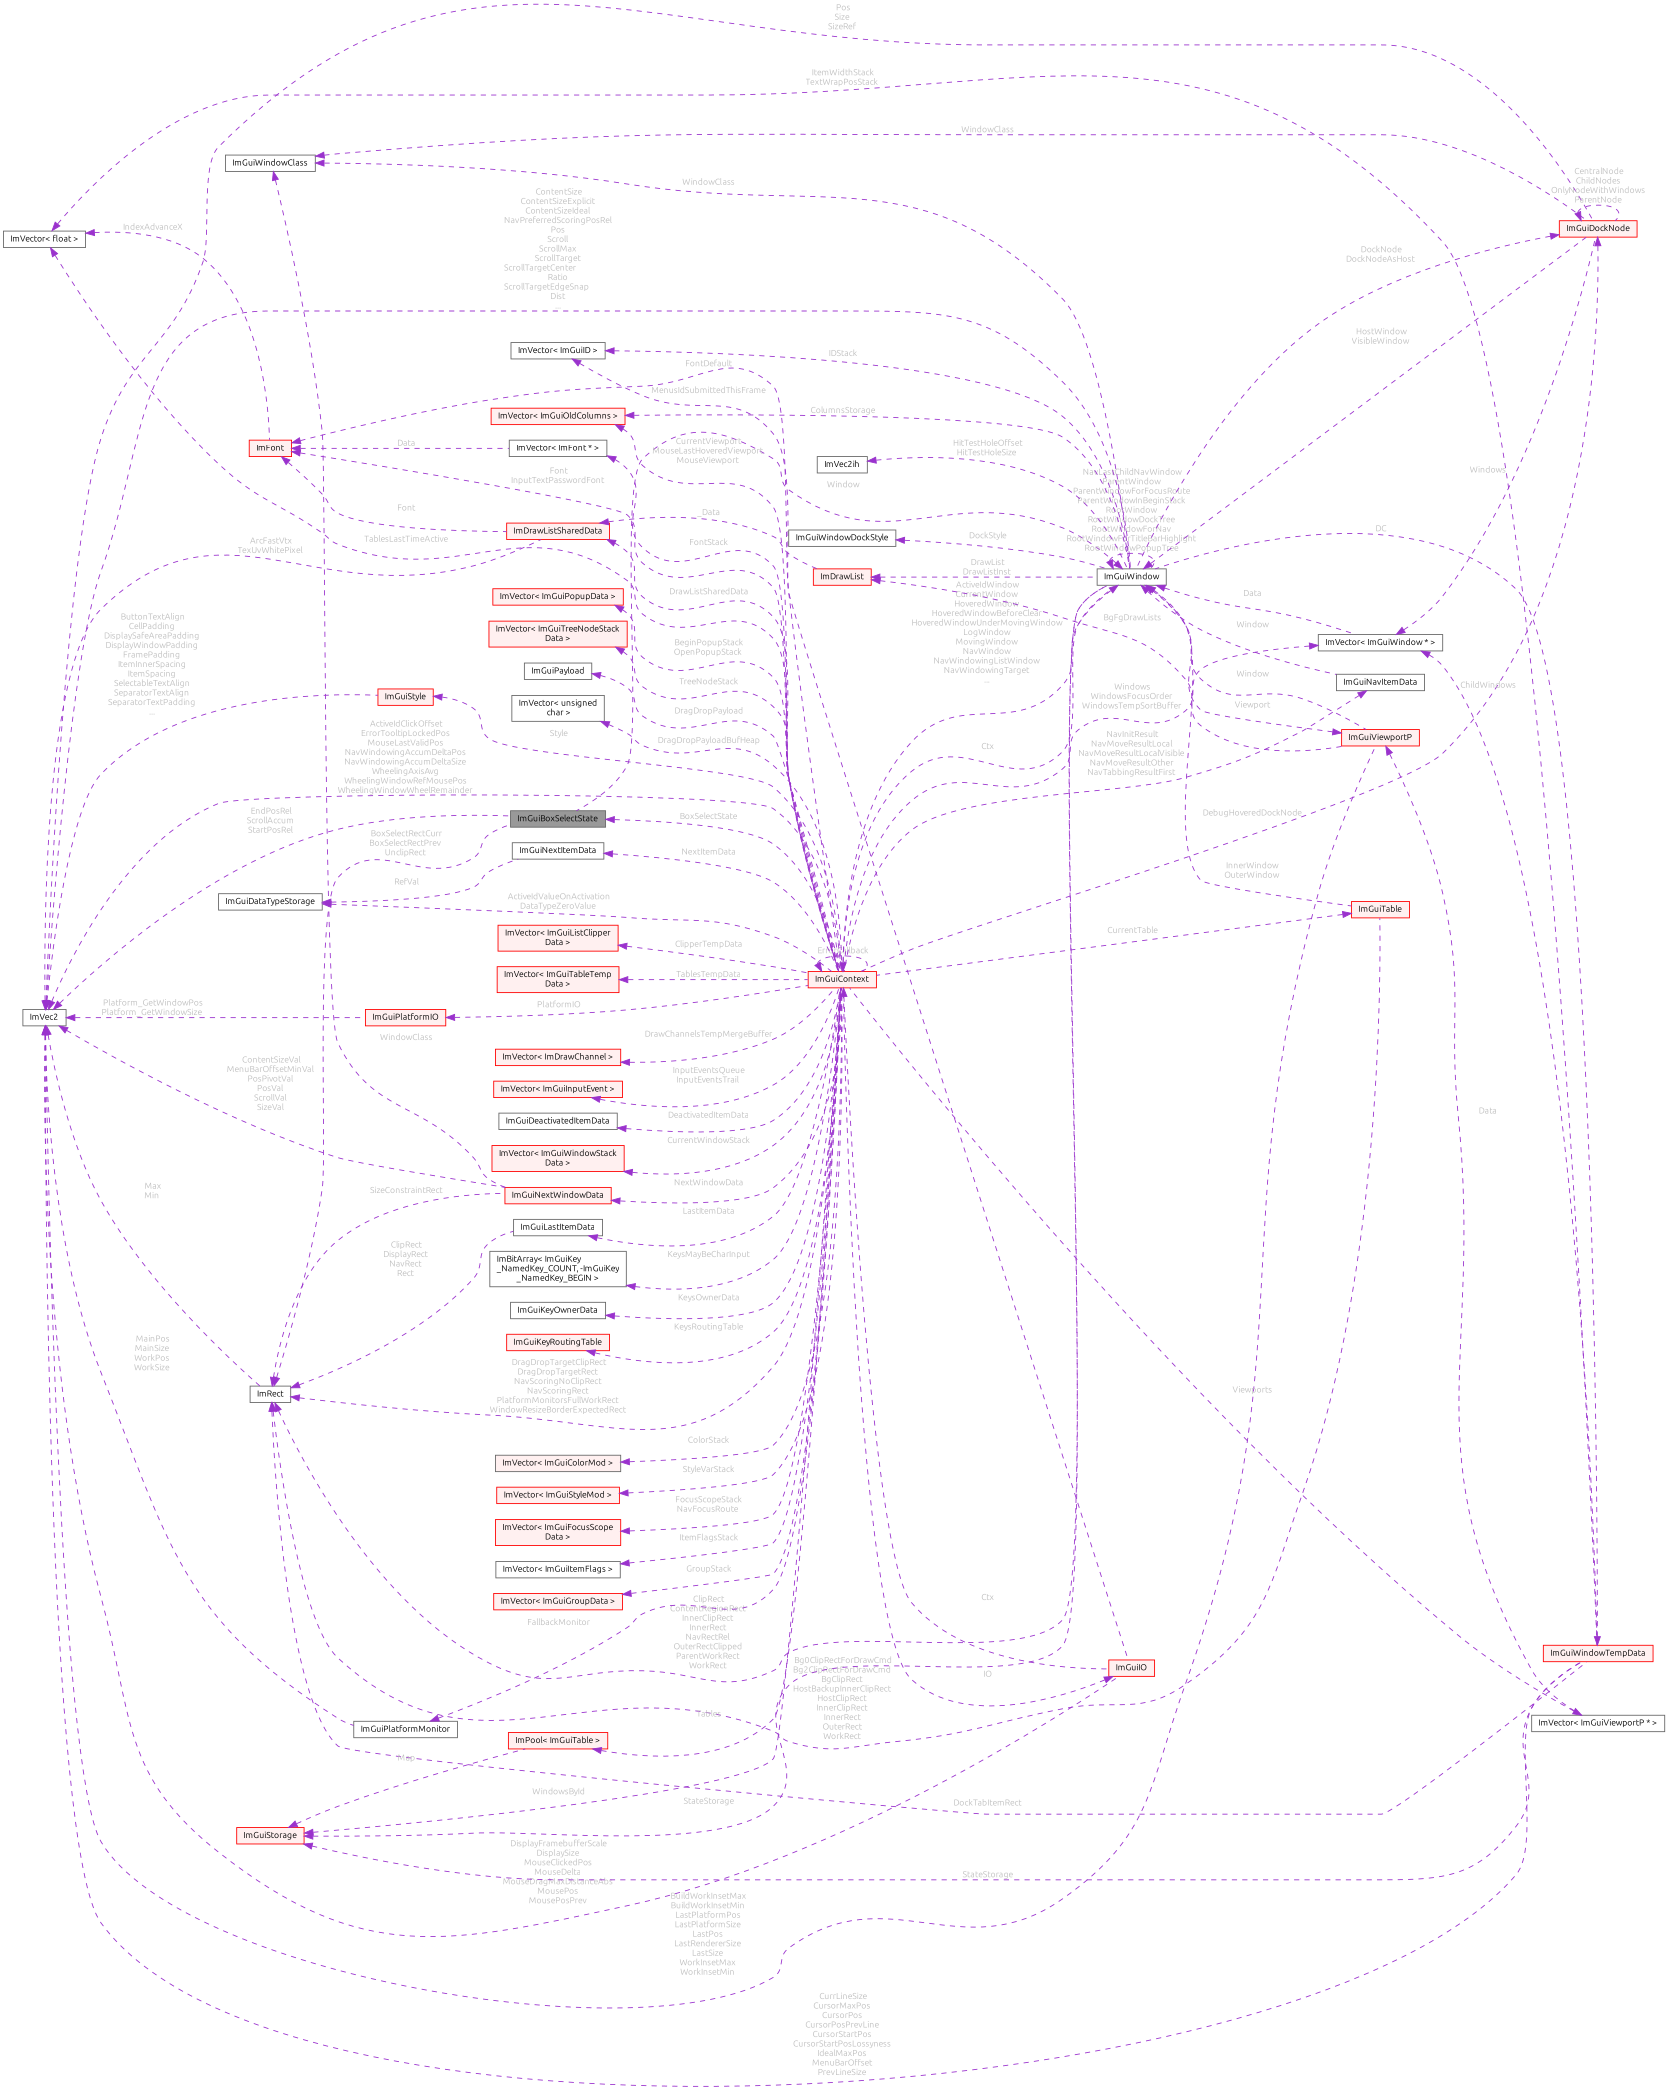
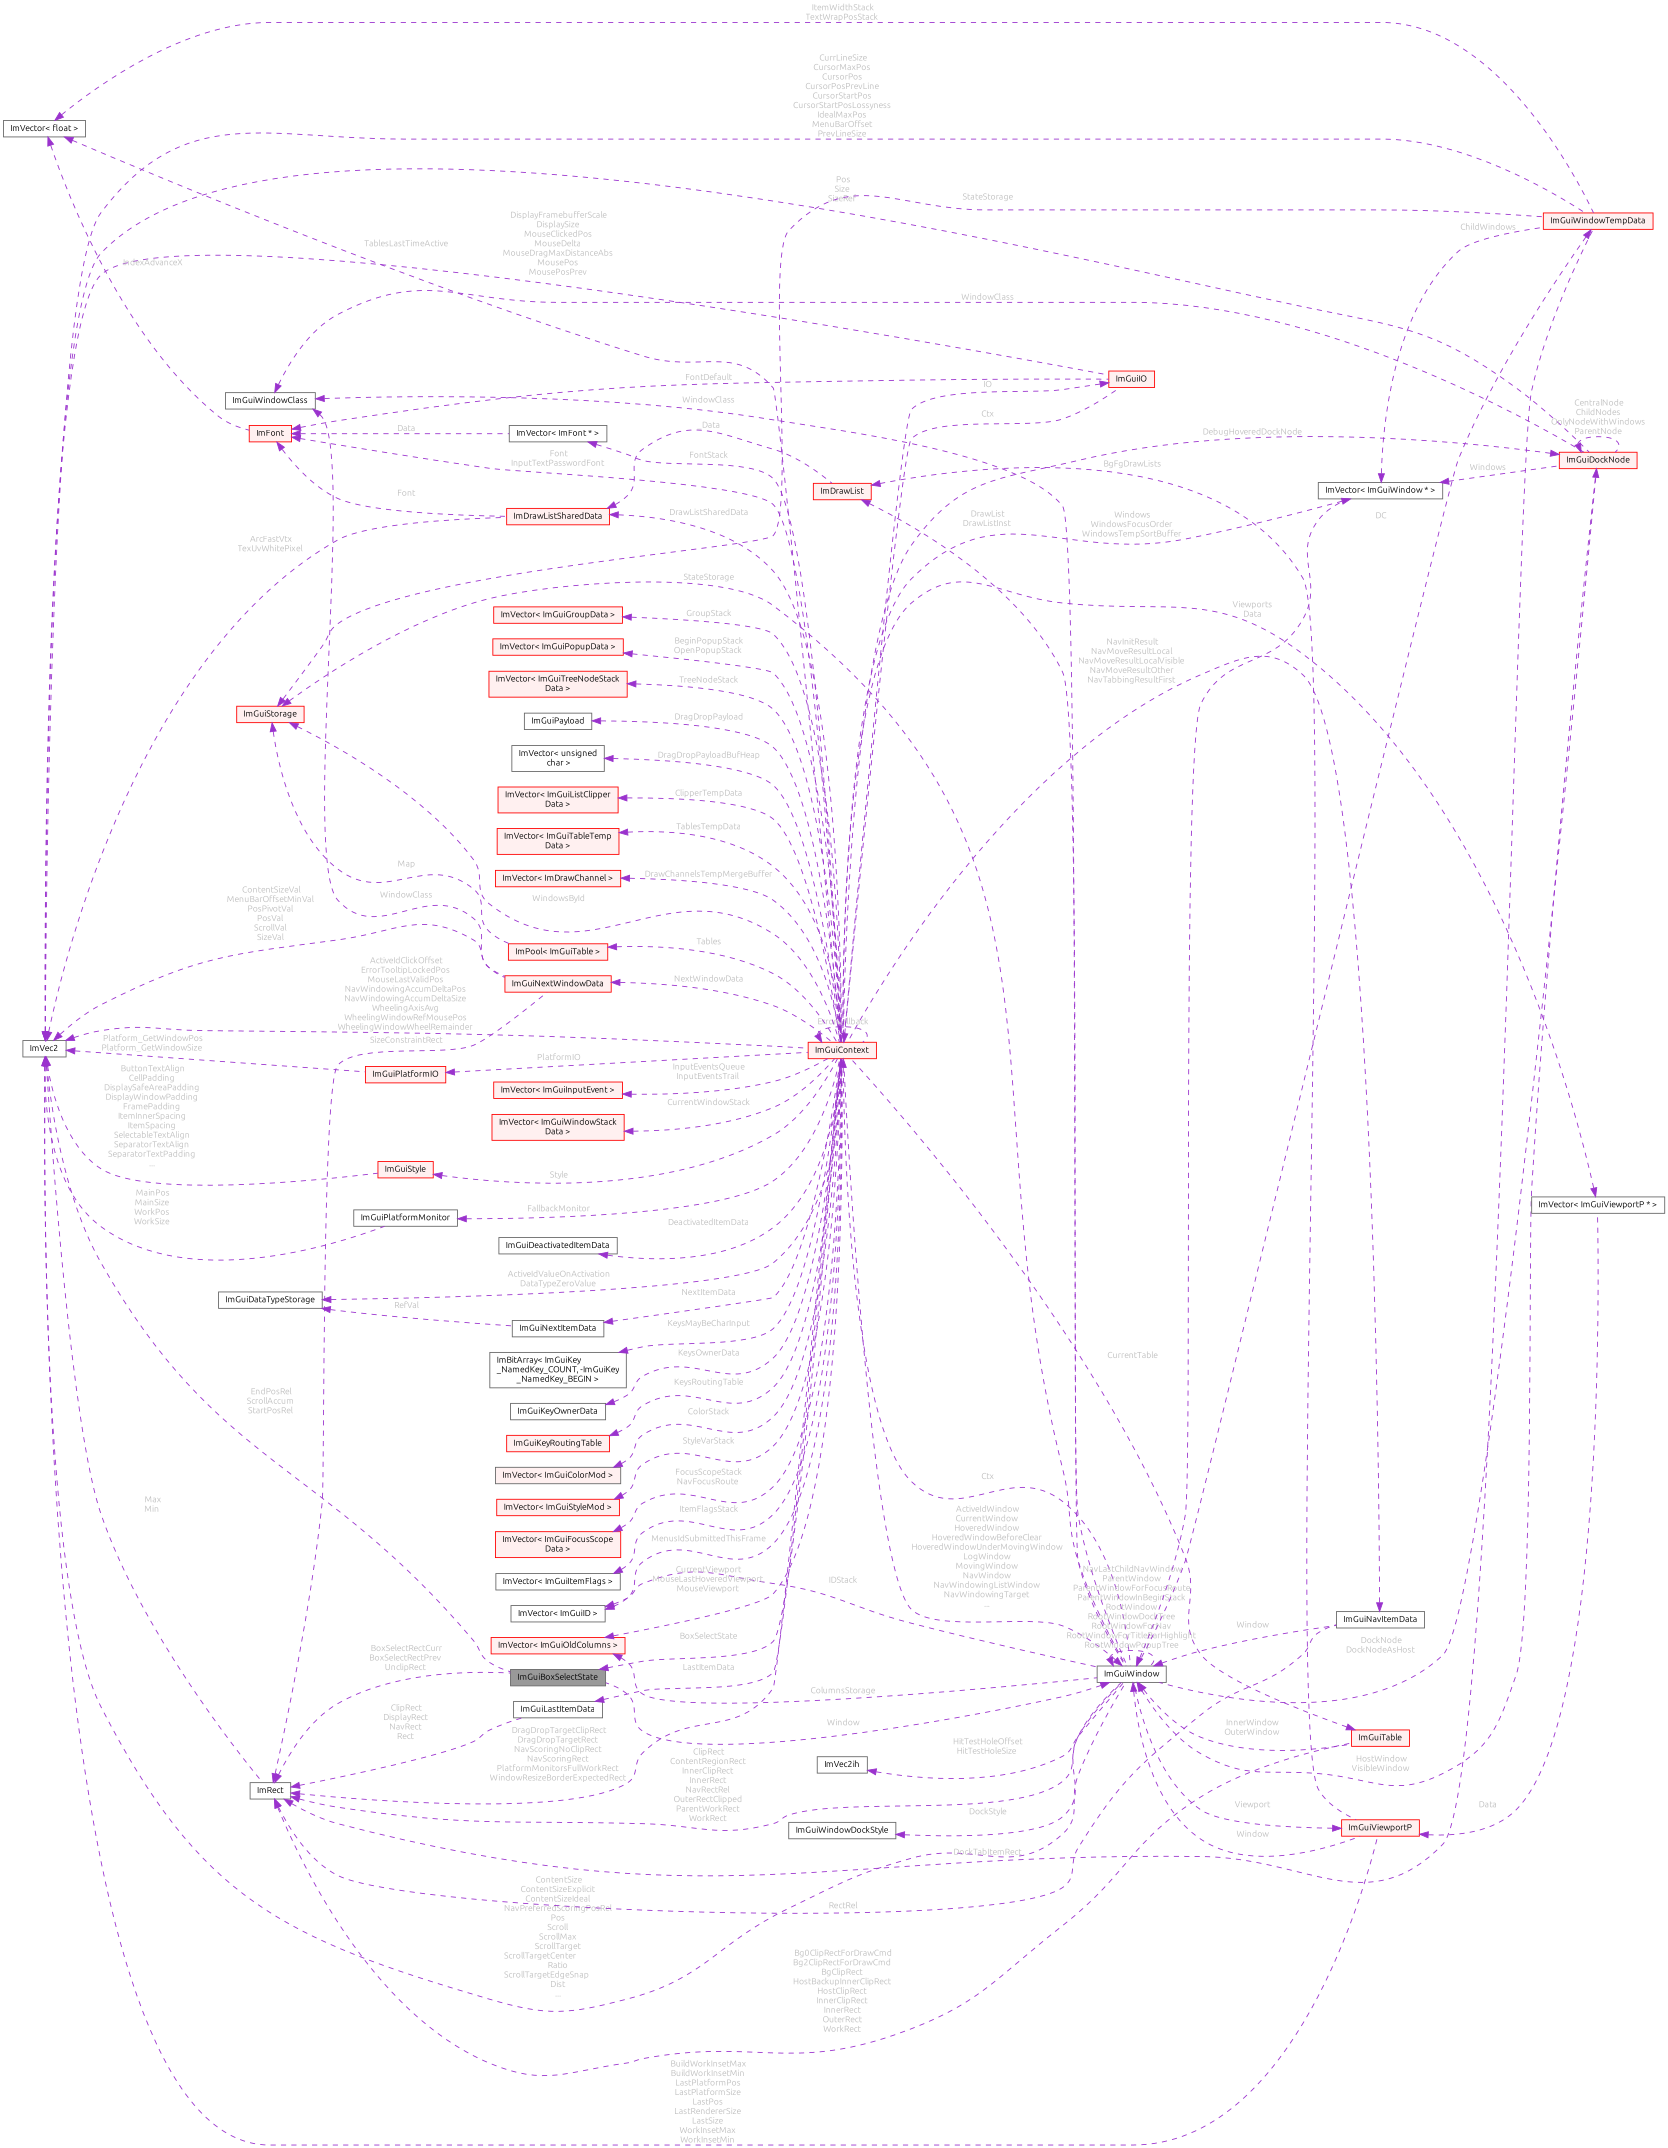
none -> (850, 1912)
